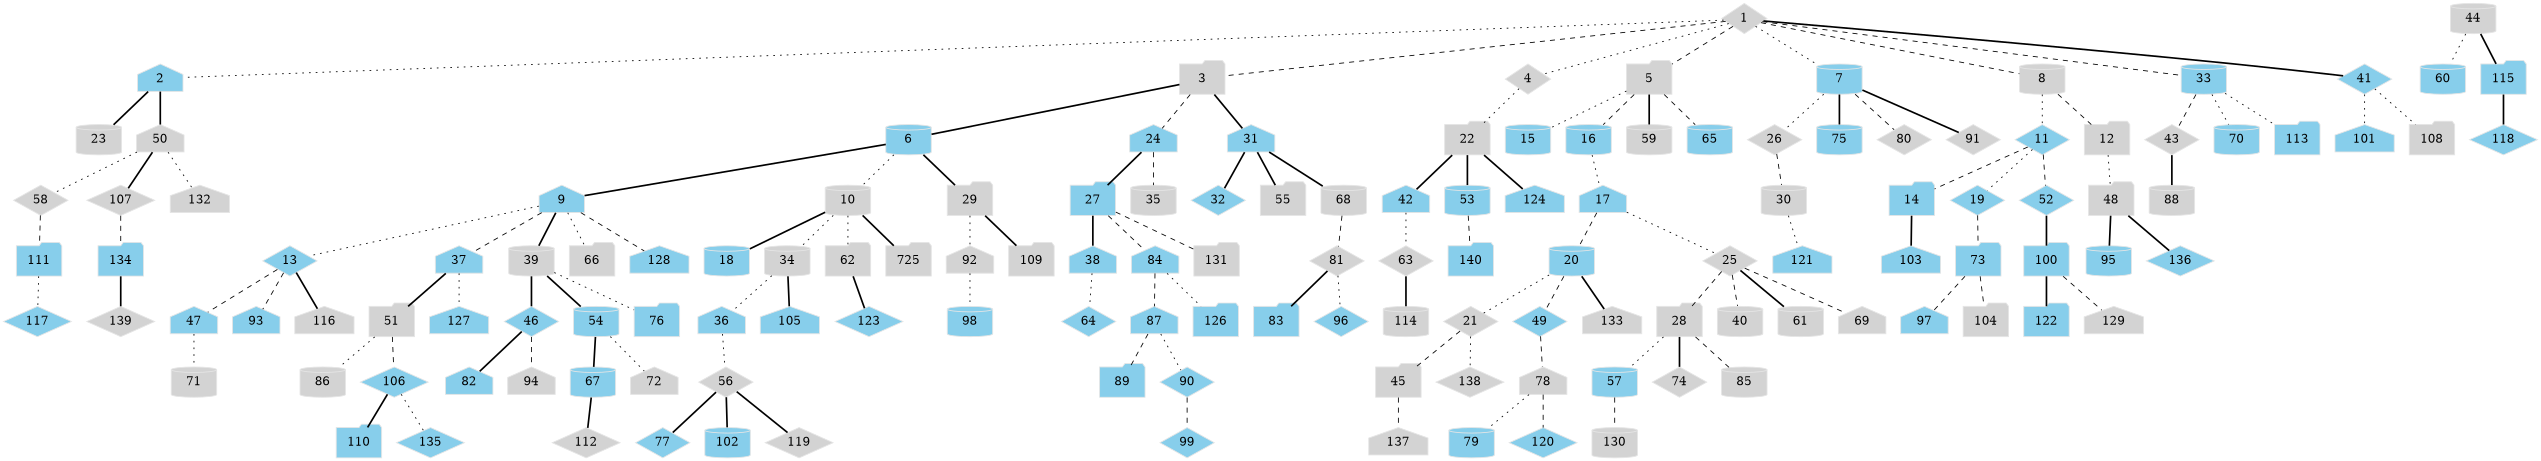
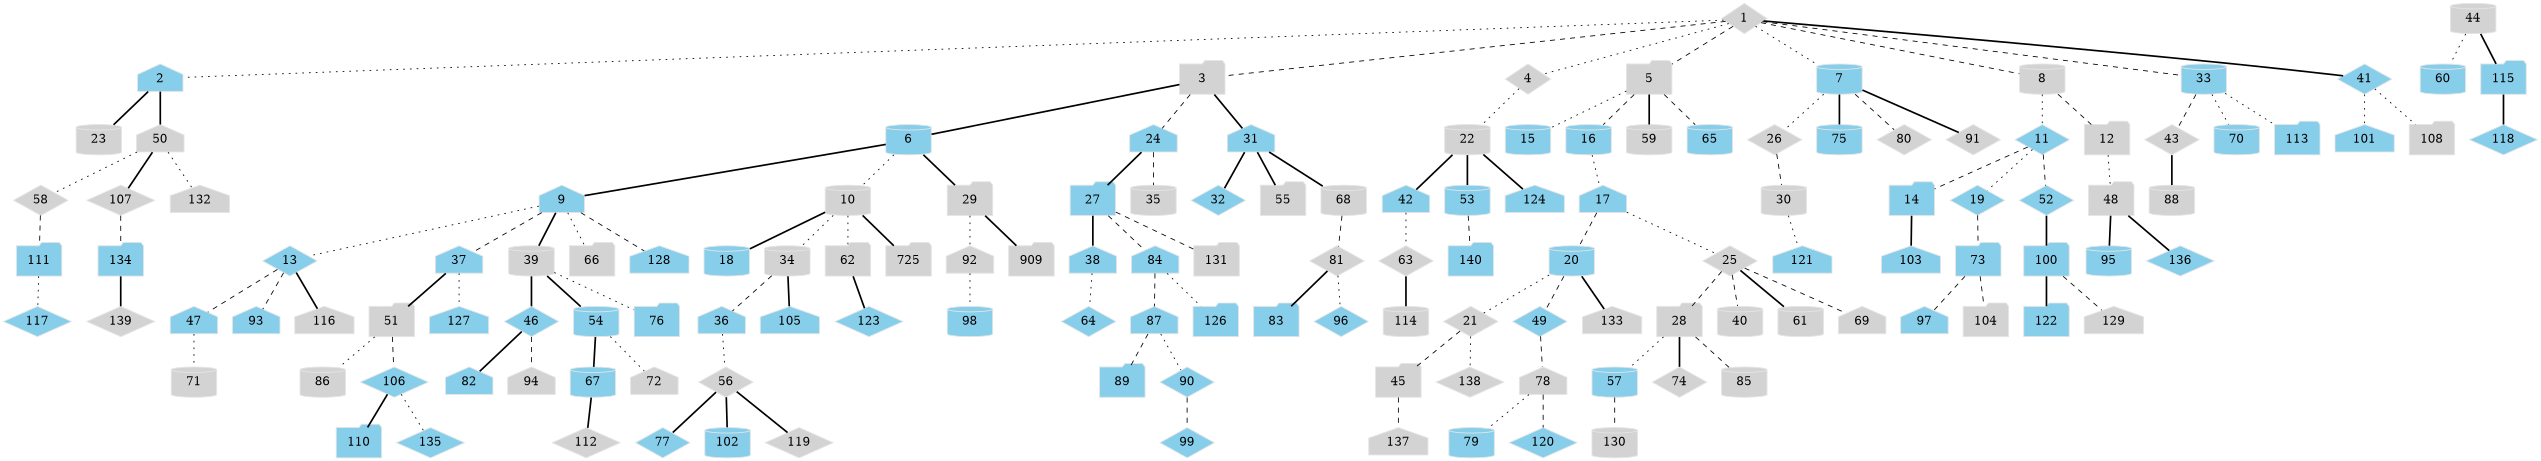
(1467, 140) -> (1467, 140)
(1031, 261) -> (1031, 261)
(752, 293) -> (752, 293)
